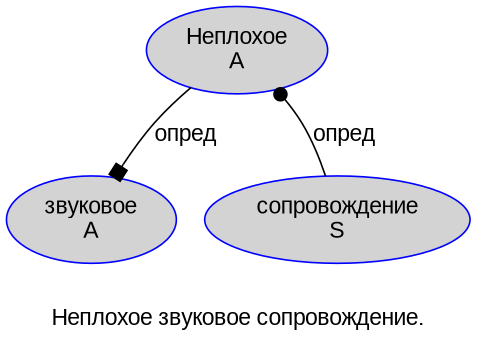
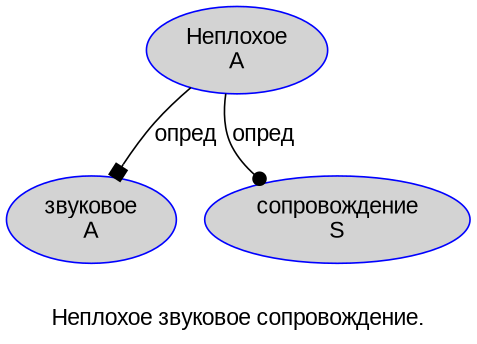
(309, 136) -> (229, 138)
